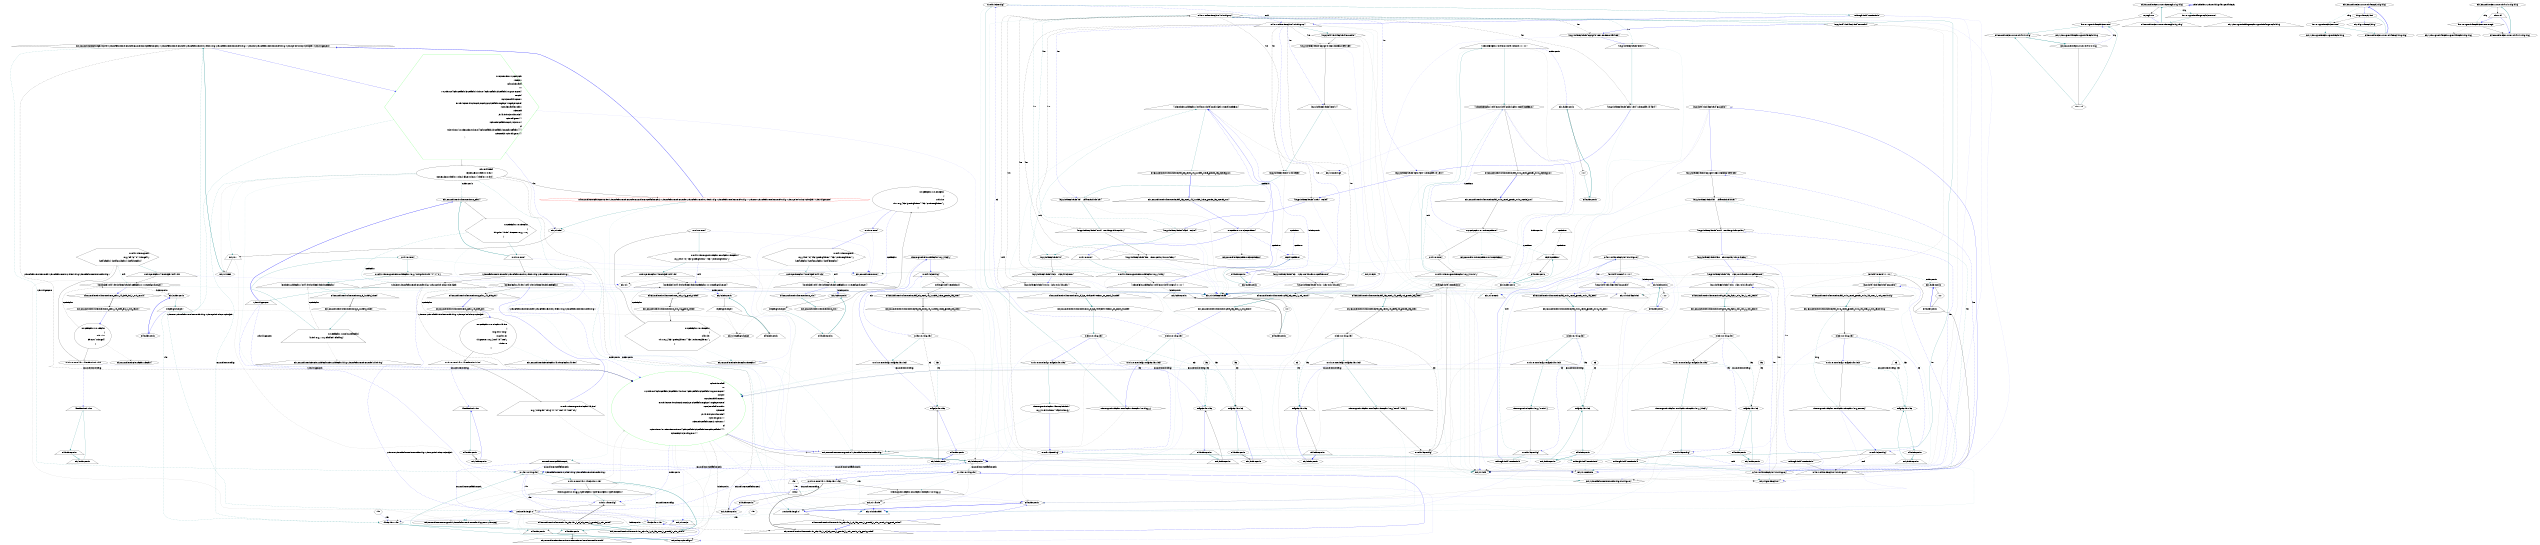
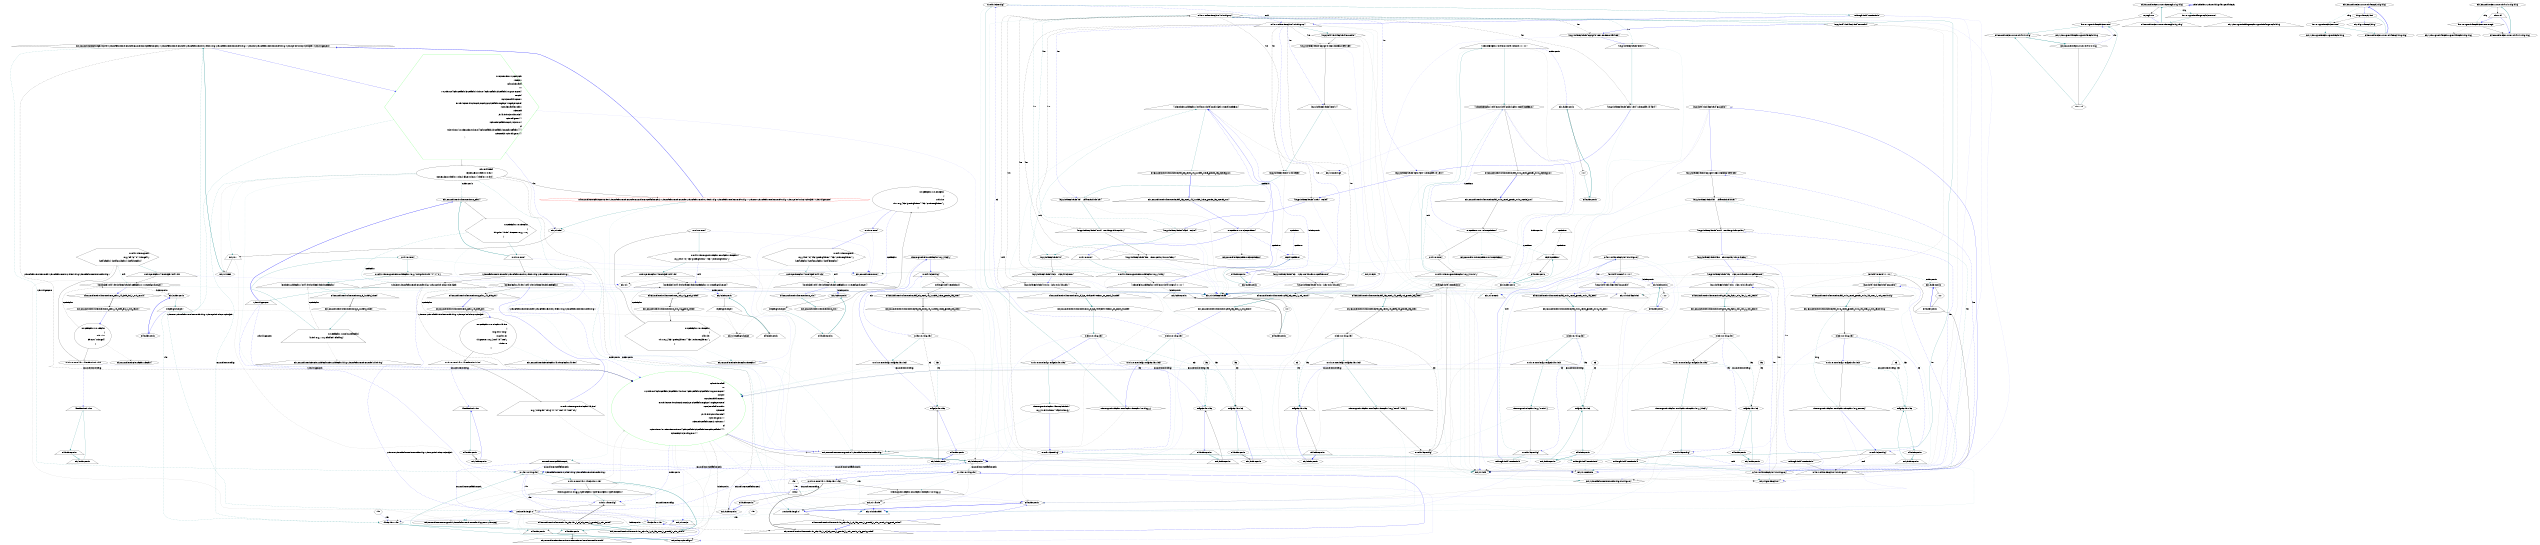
(2114, 35) -> (2114, 35)
(1482, 231) -> (1482, 231)
